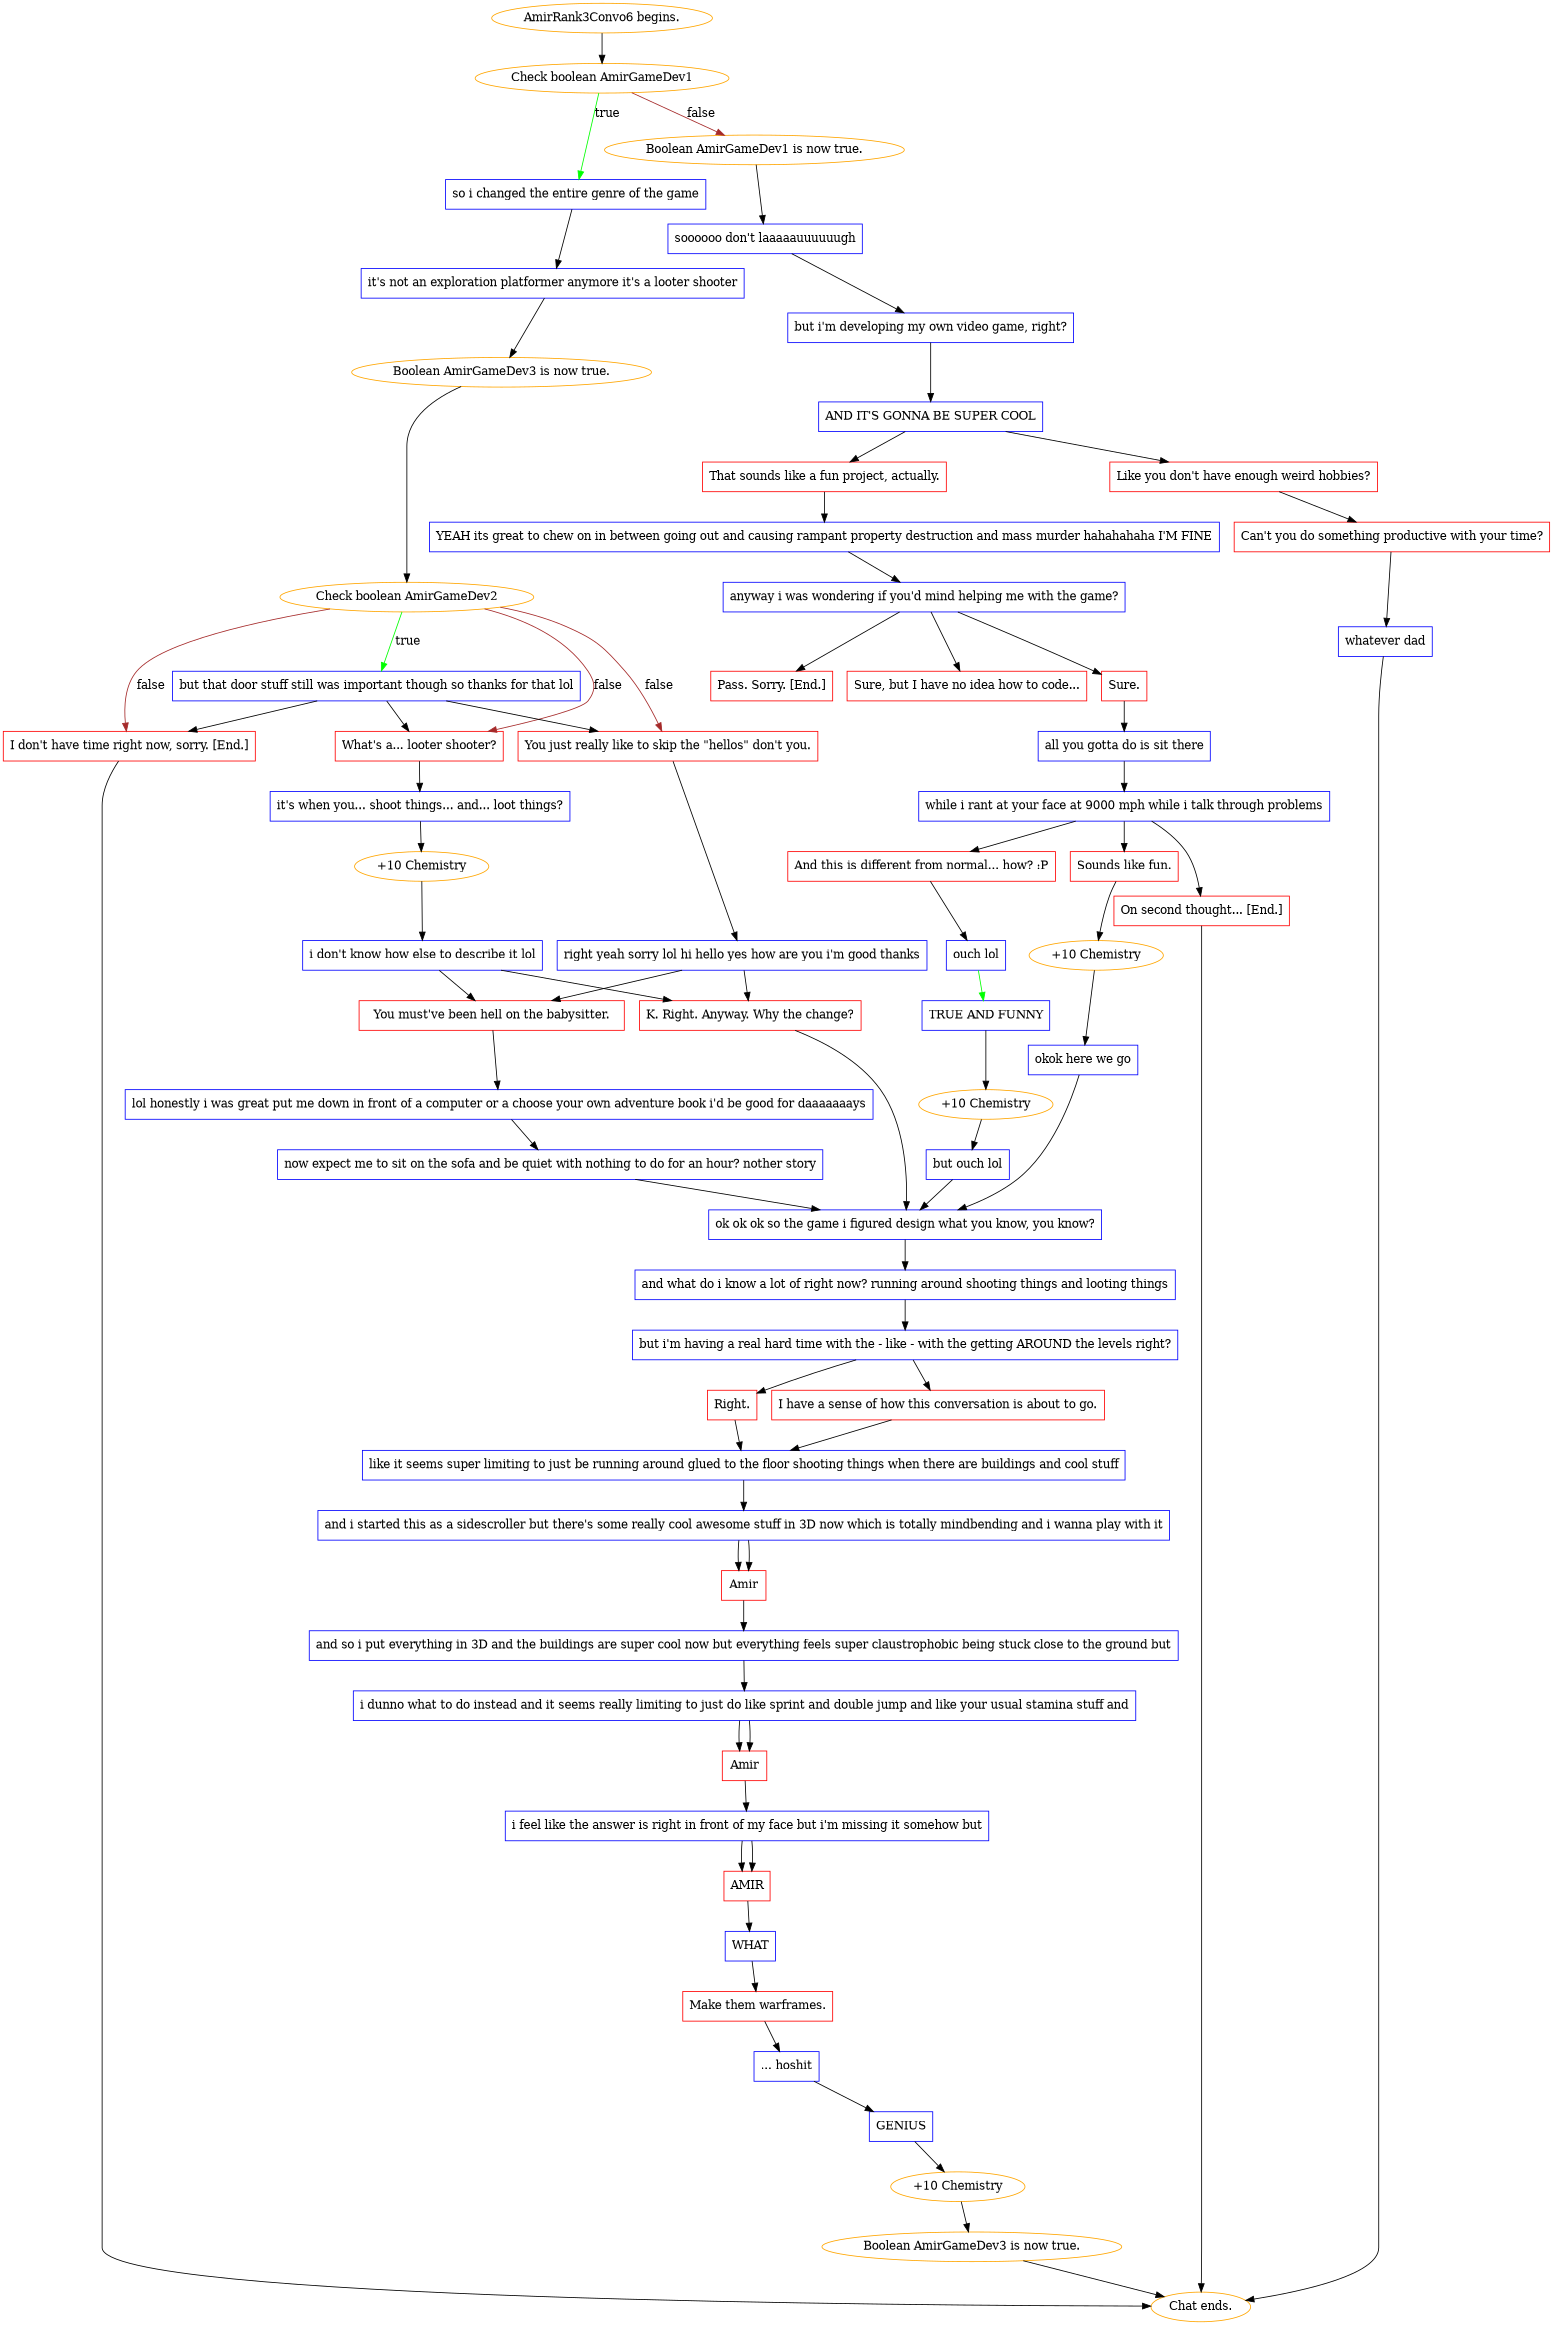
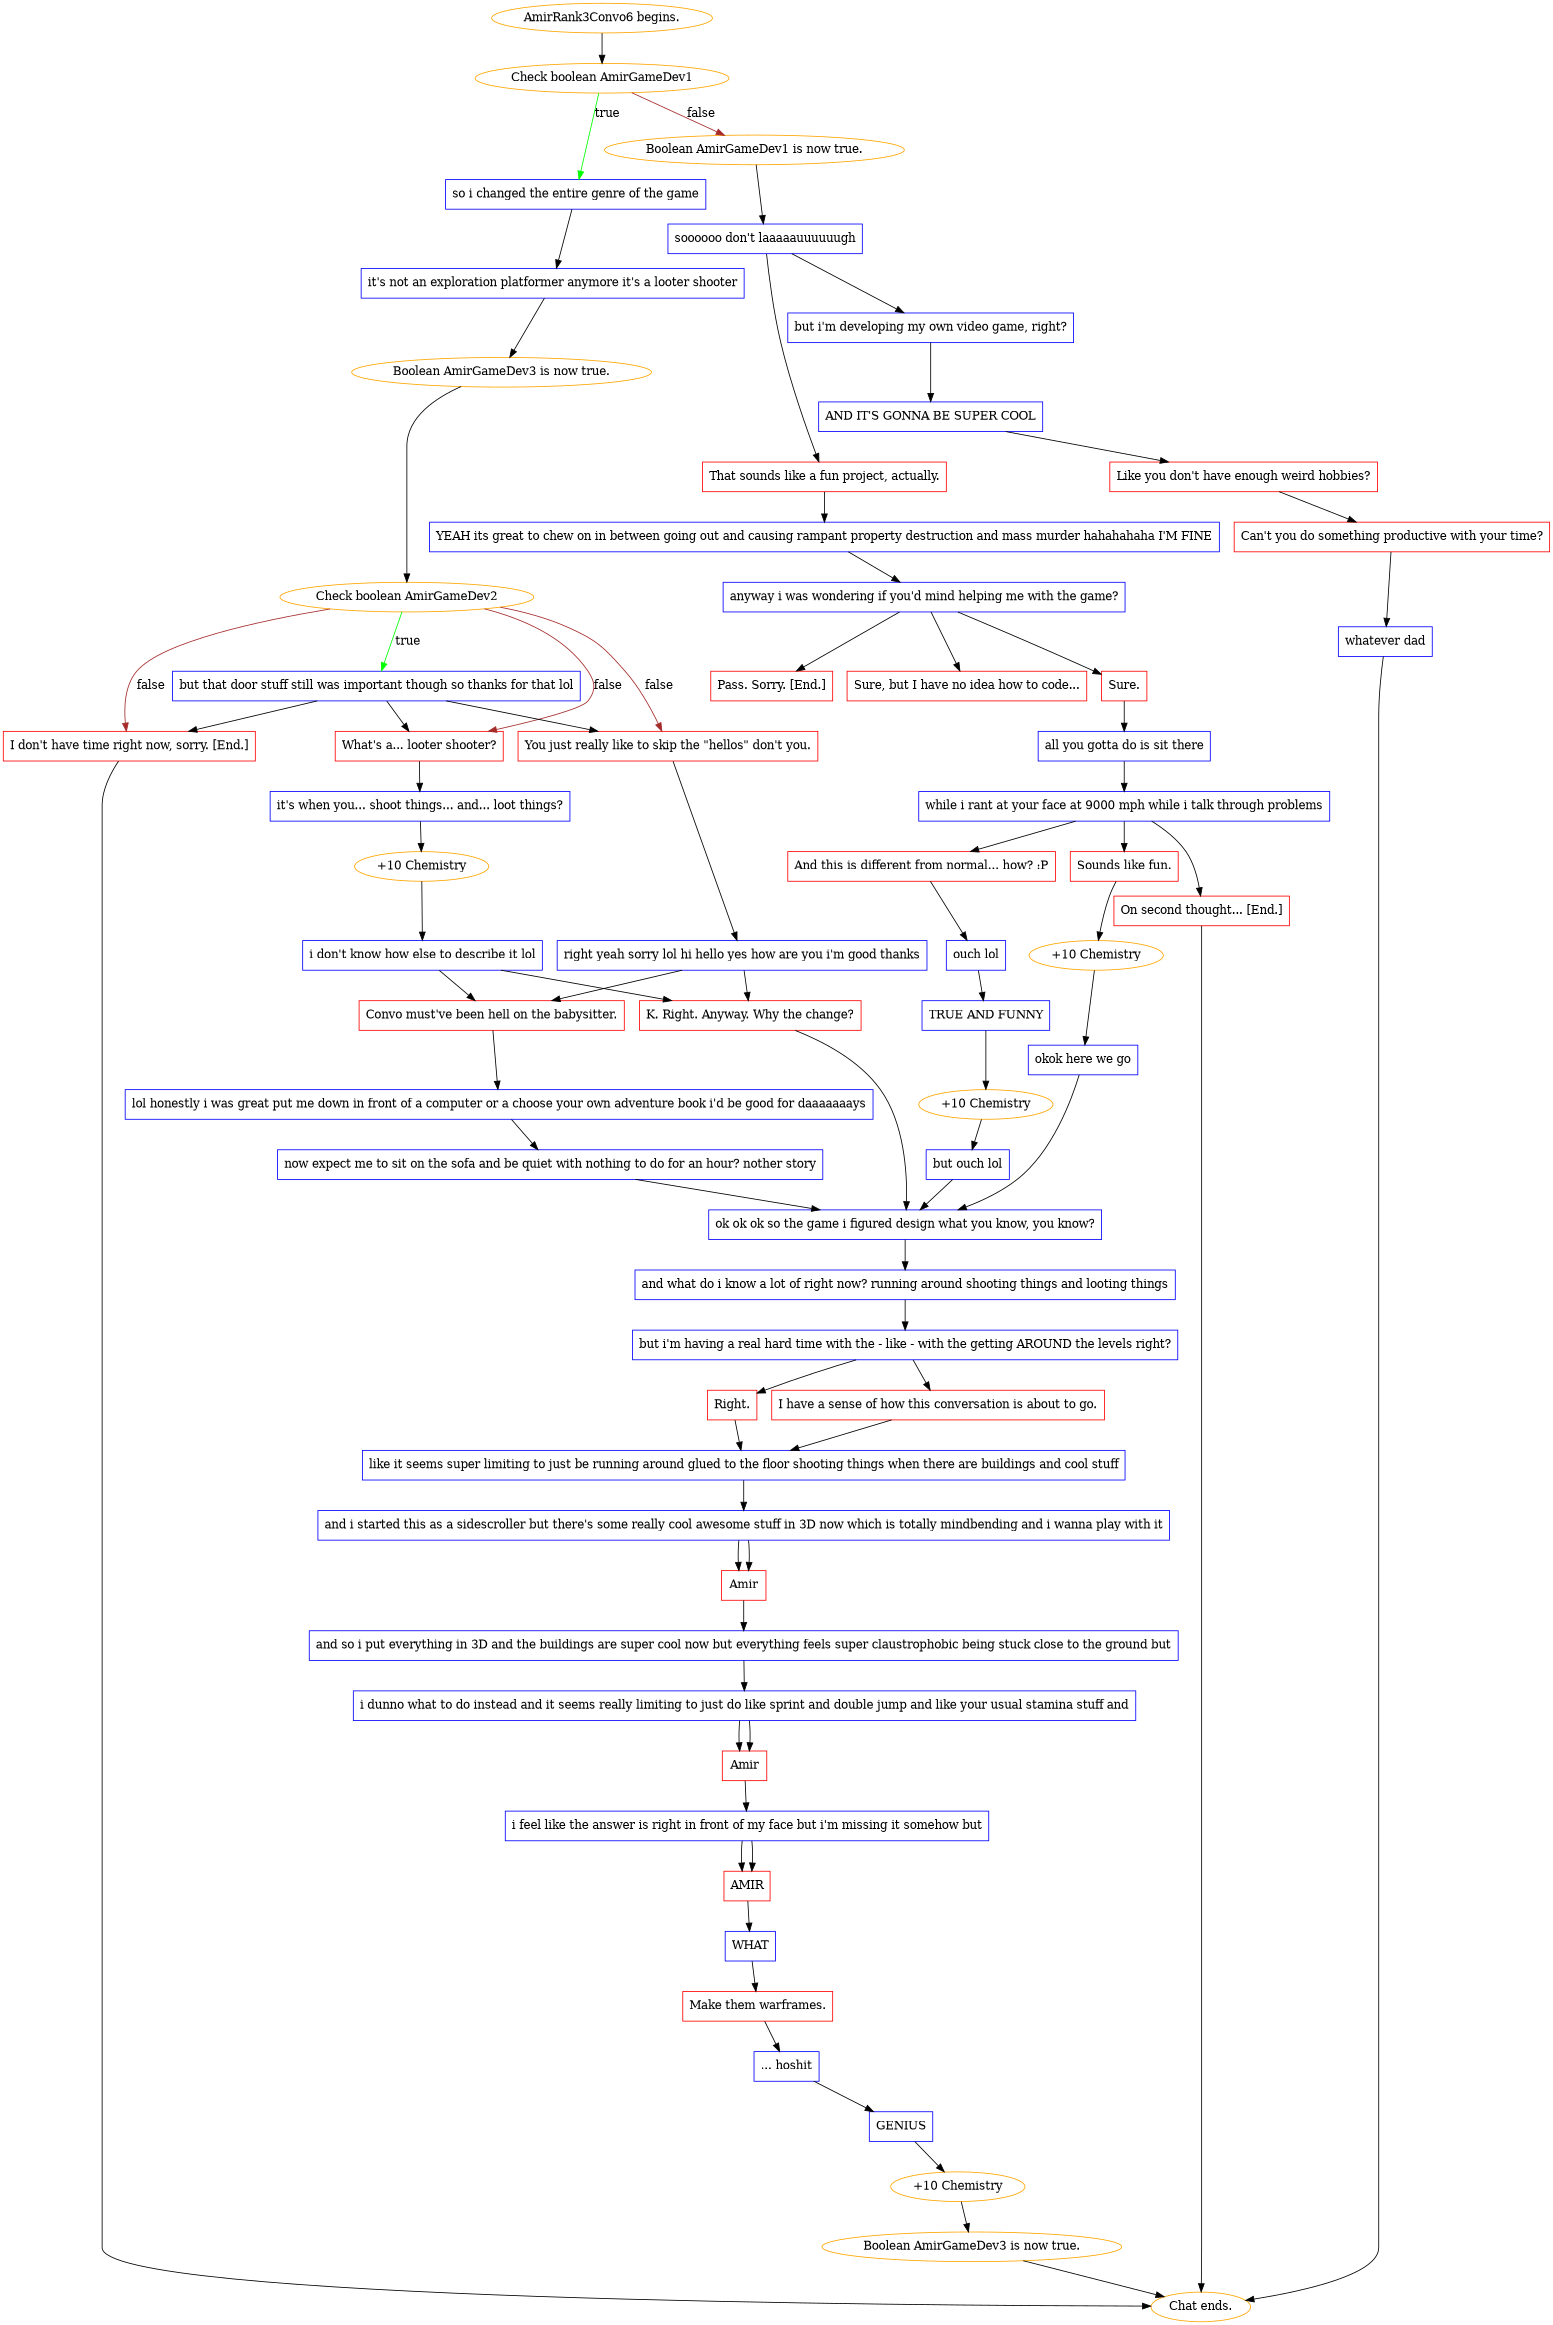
(881, 445) -> (784, 356)
(980, 981) -> (980, 981)
(492, 1016) -> (492, 1016)
